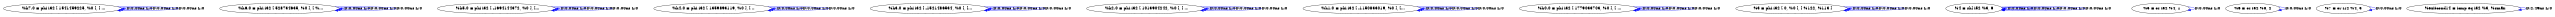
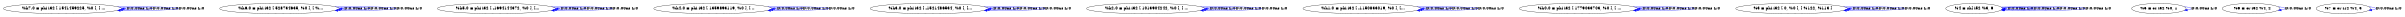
(2161, 9) -> (2159, 9)
(2253, 9) -> (2251, 9)
(2464, 9) -> none
